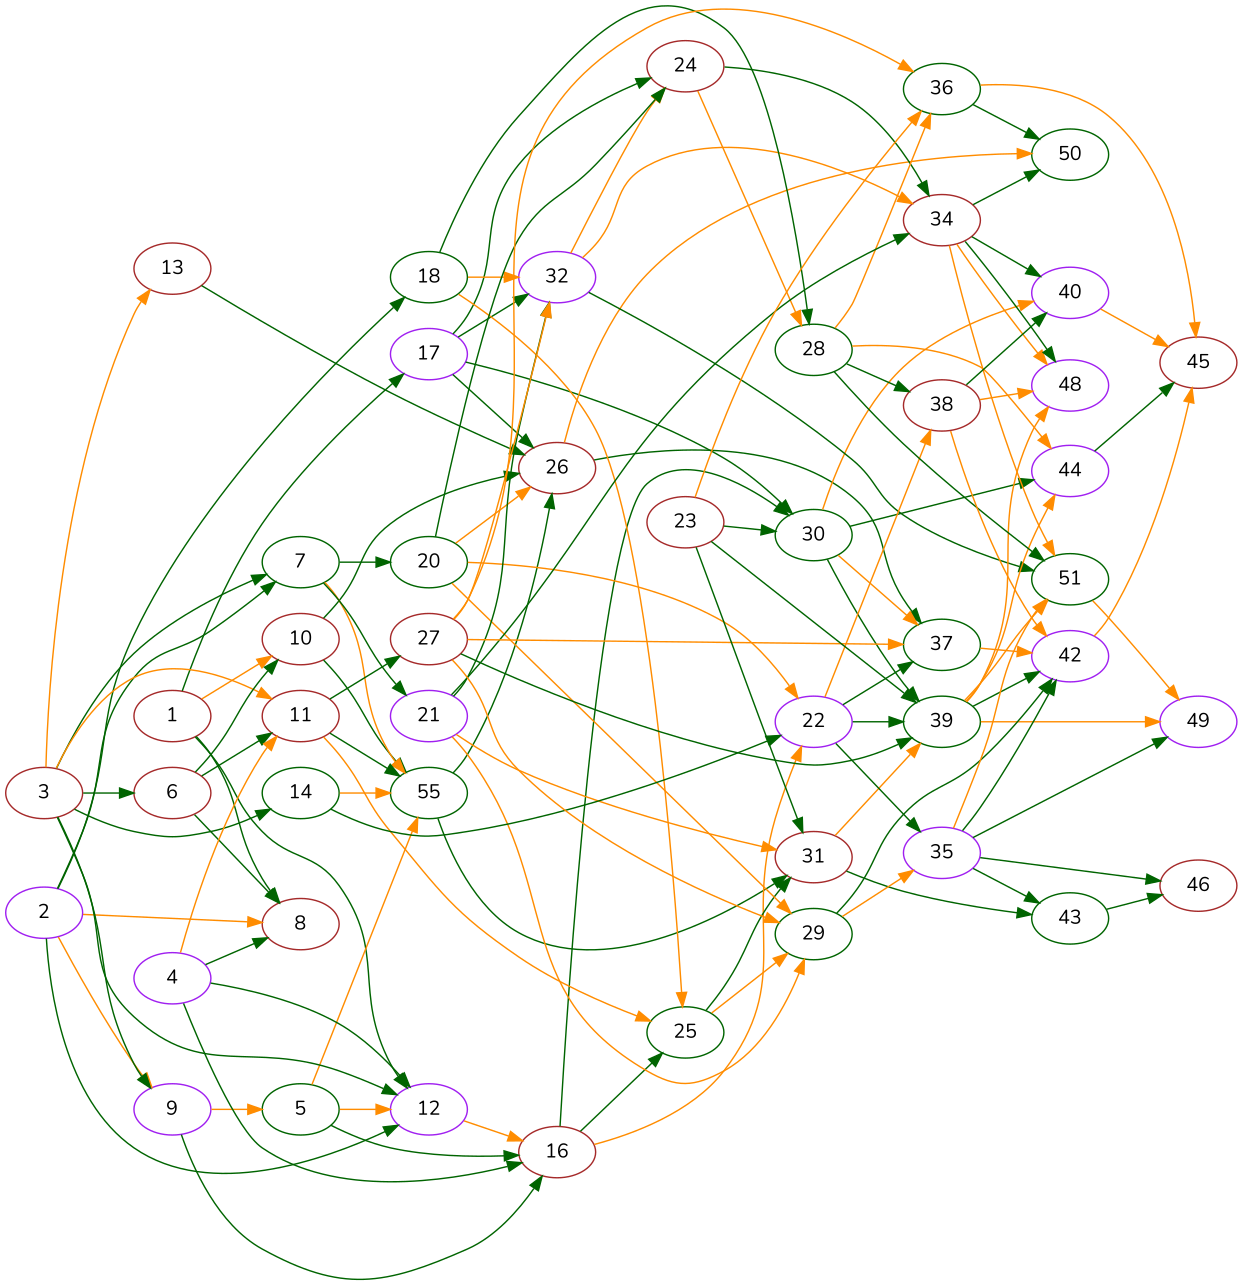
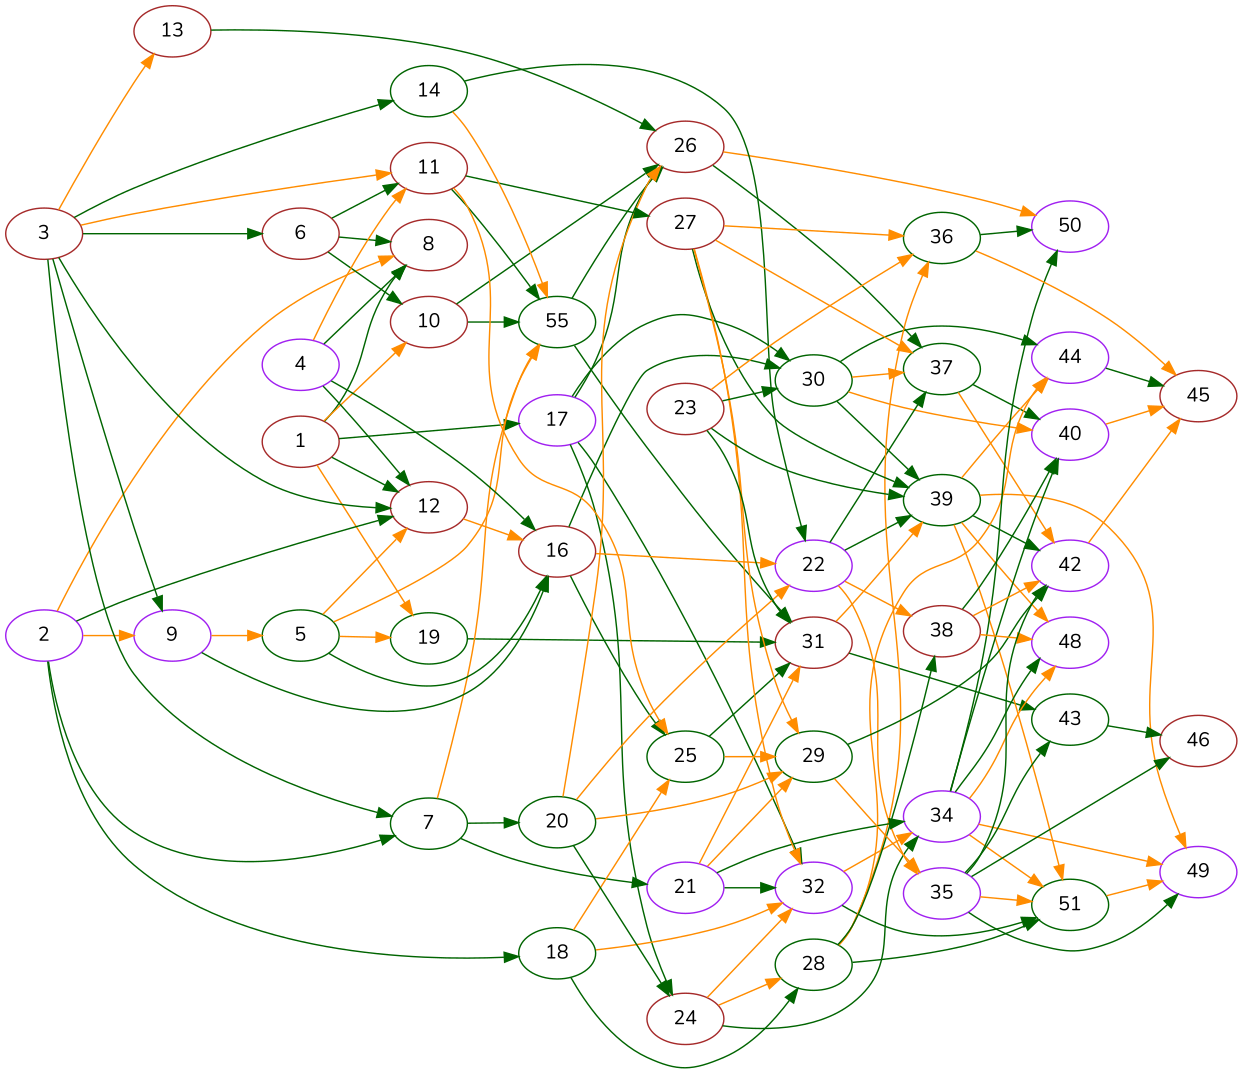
(1070, 155) -> (1070, 227)
(611, 175) -> (745, 958)
(942, 220) -> (942, 817)
none -> (1000, 399)
none -> (429, 638)
(871, 780) -> (878, 722)
none -> (1063, 843)
(429, 1109) -> (429, 507)
